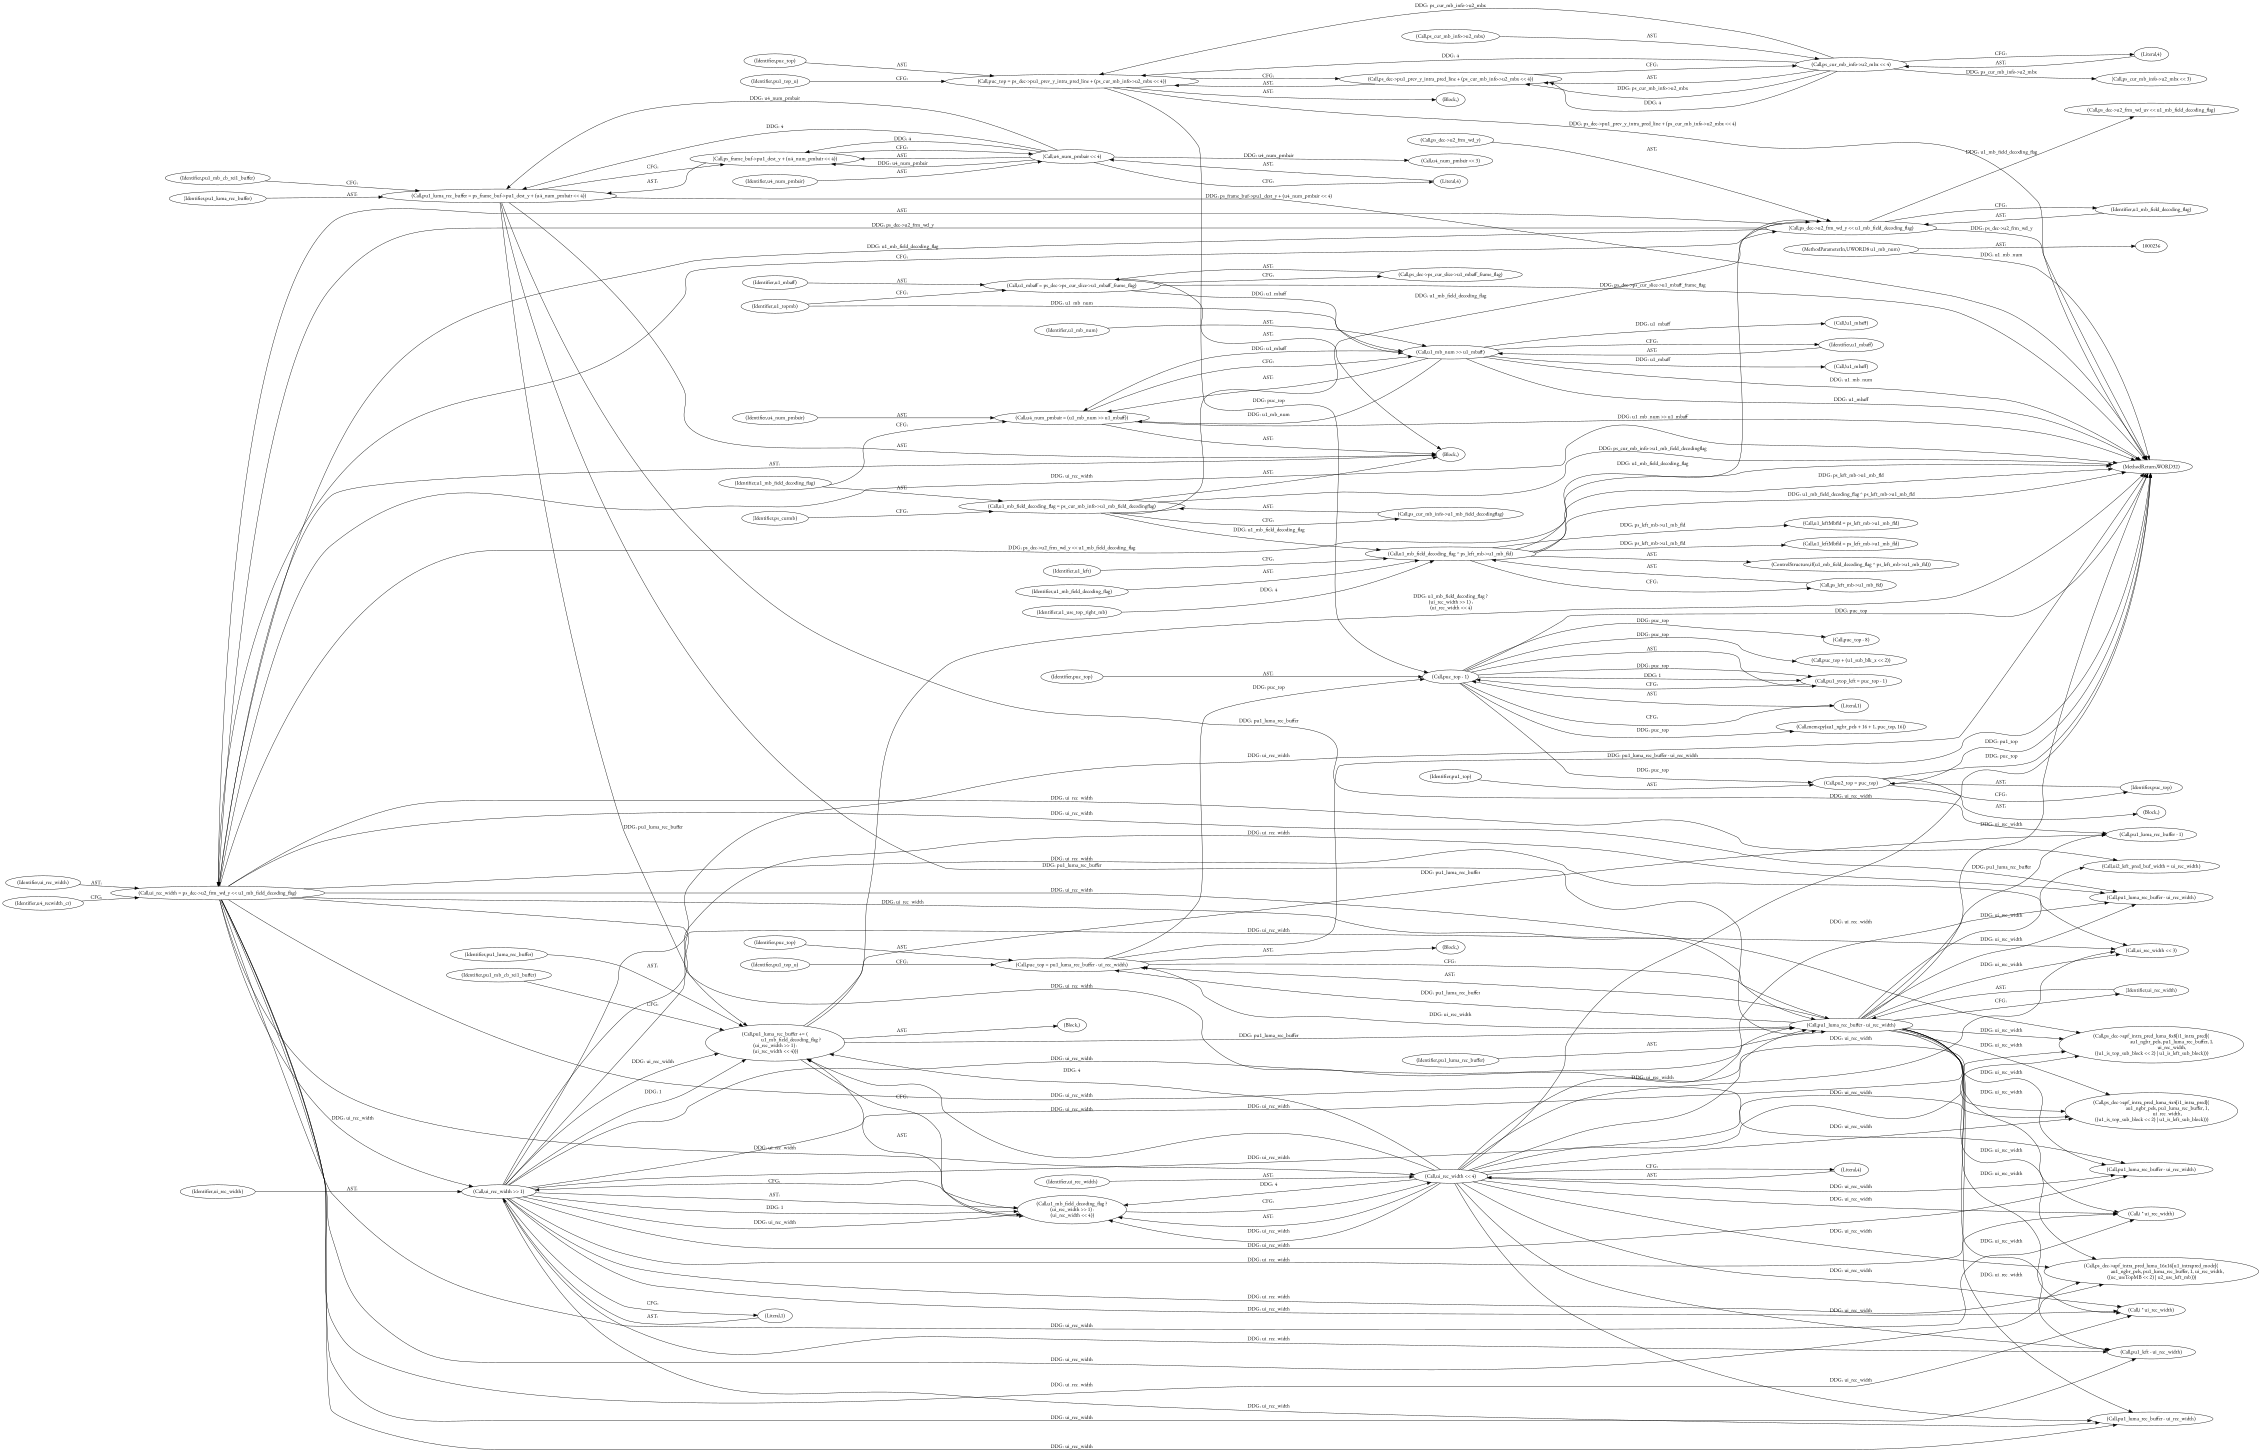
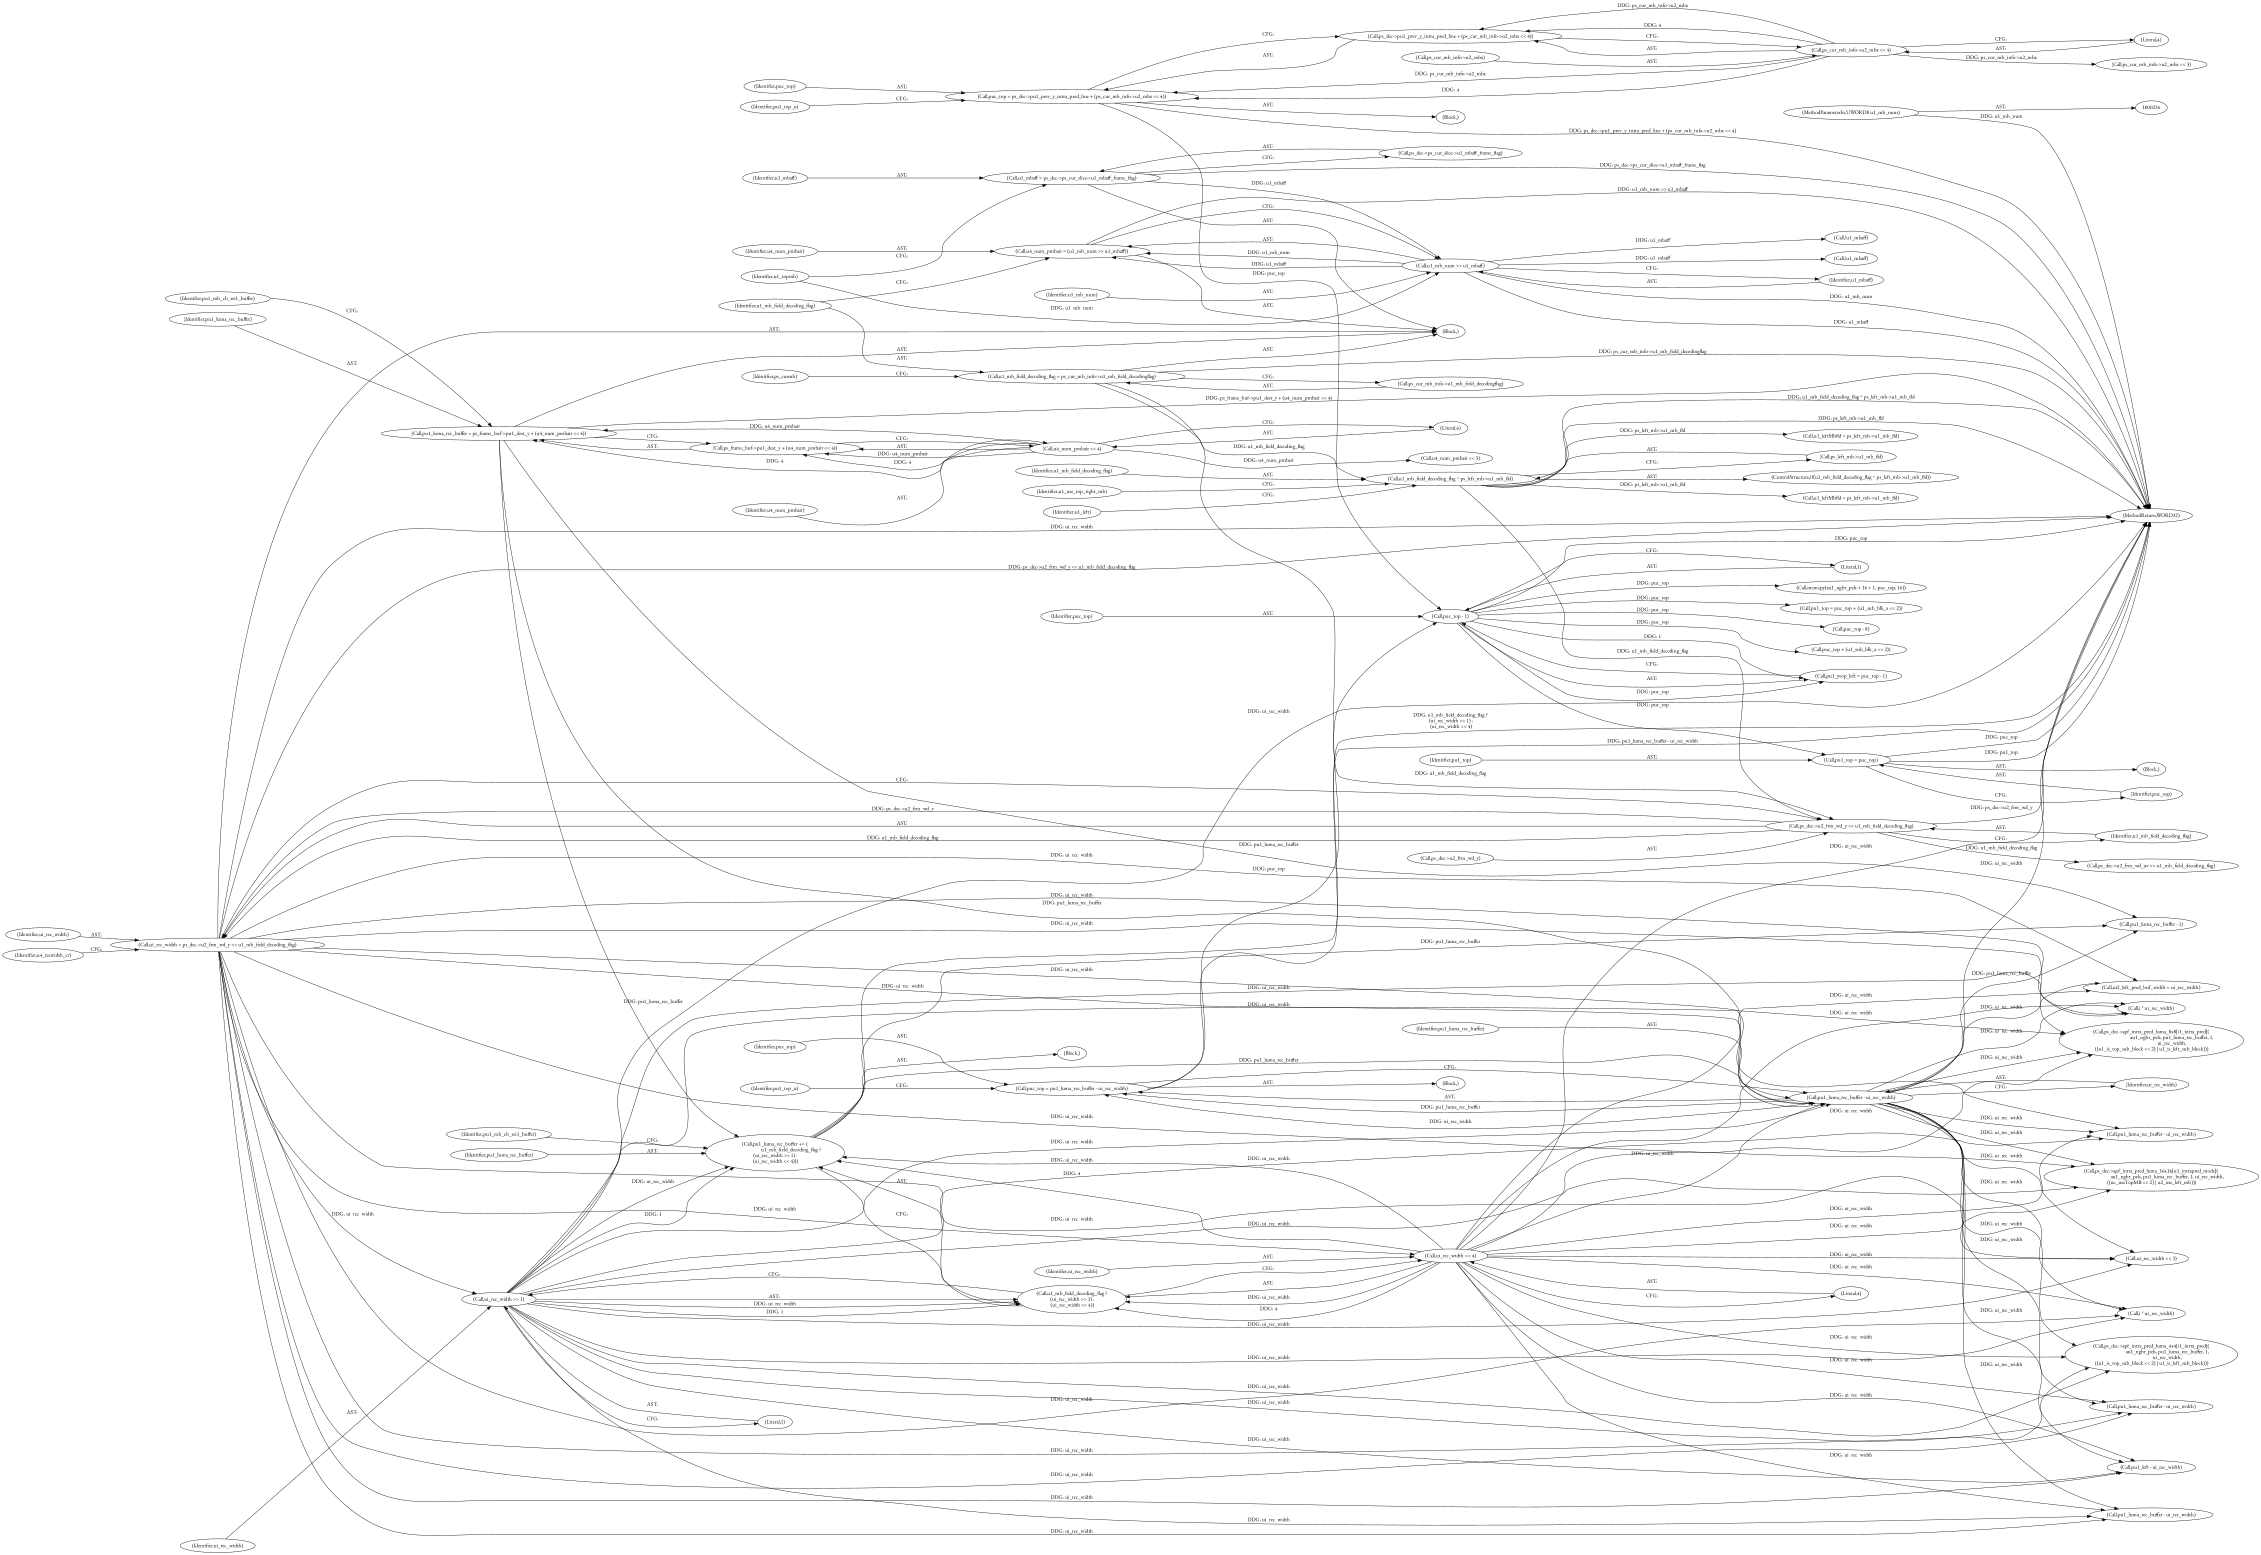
(1269, 590) -> (1269, 484)
none -> (1851, 608)
(1851, 783) -> (1851, 760)
none -> (1731, 1048)
